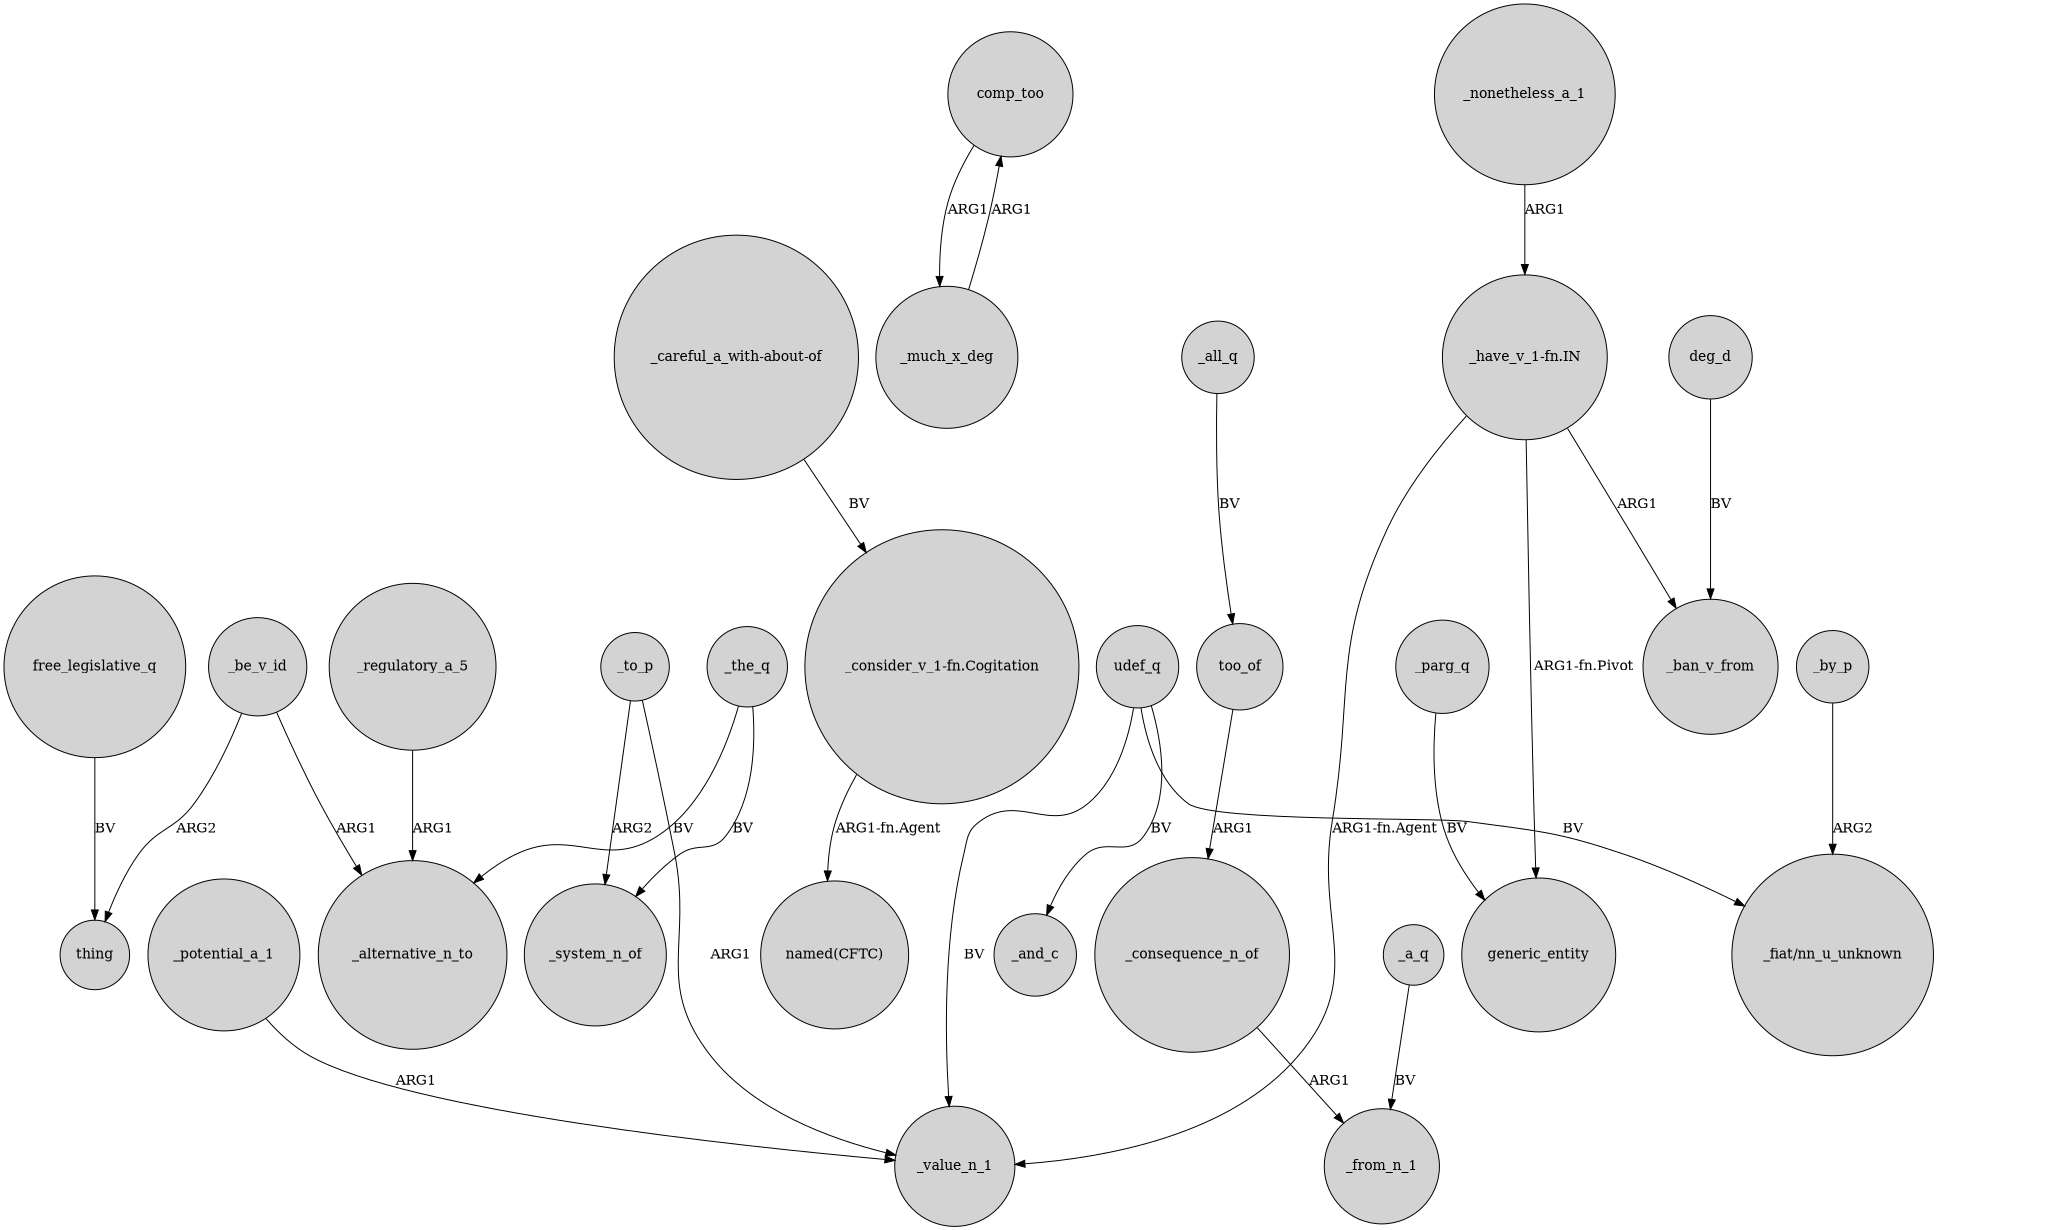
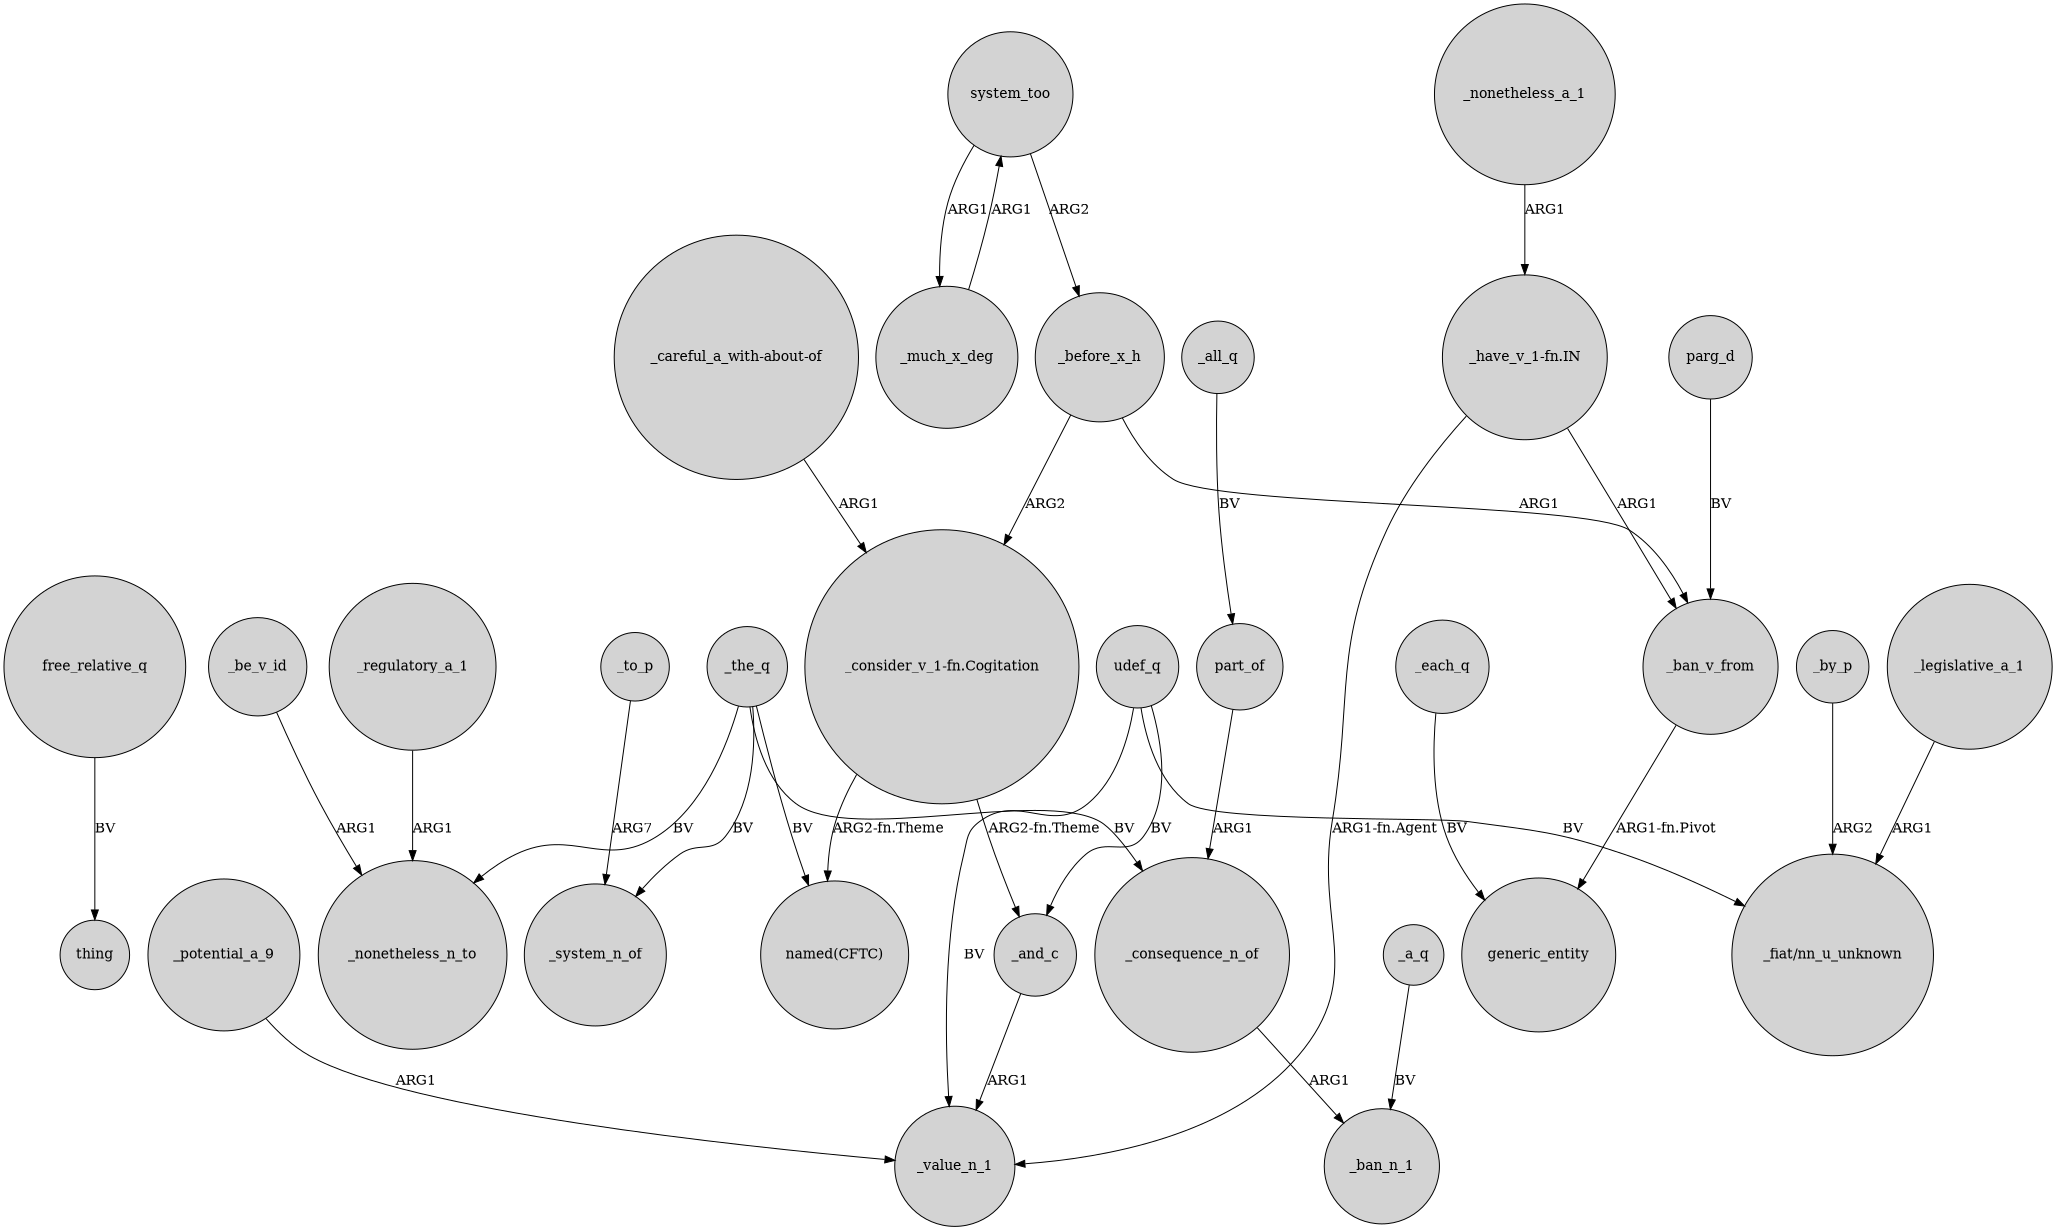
(1010, 94) -> (1010, 94)
none -> (1100, 357)
(1711, 357) -> (1711, 357)
(859, 505) -> (859, 505)
(1530, 654) -> (1630, 803)
(95, 667) -> (95, 667)
(413, 667) -> (413, 667)
(1240, 667) -> (1240, 667)
(1442, 667) -> (1442, 667)
none -> (1970, 667)
none -> (781, 800)
none -> (920, 817)
(181, 818) -> none
(633, 829) -> (633, 829)
(888, 829) -> (888, 829)
none -> (995, 854)
(224, 955) -> (224, 955)
(413, 955) -> (413, 955)
(679, 982) -> (1000, 1047)
(1382, 1166) -> (1382, 1166)
